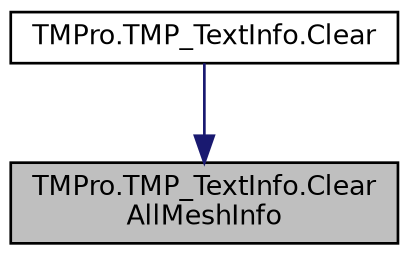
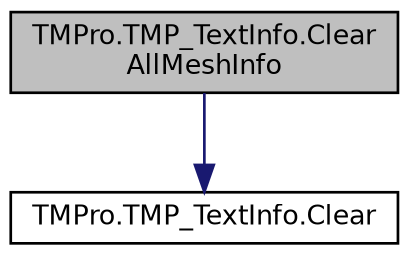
(204, 99) -> (204, 129)
